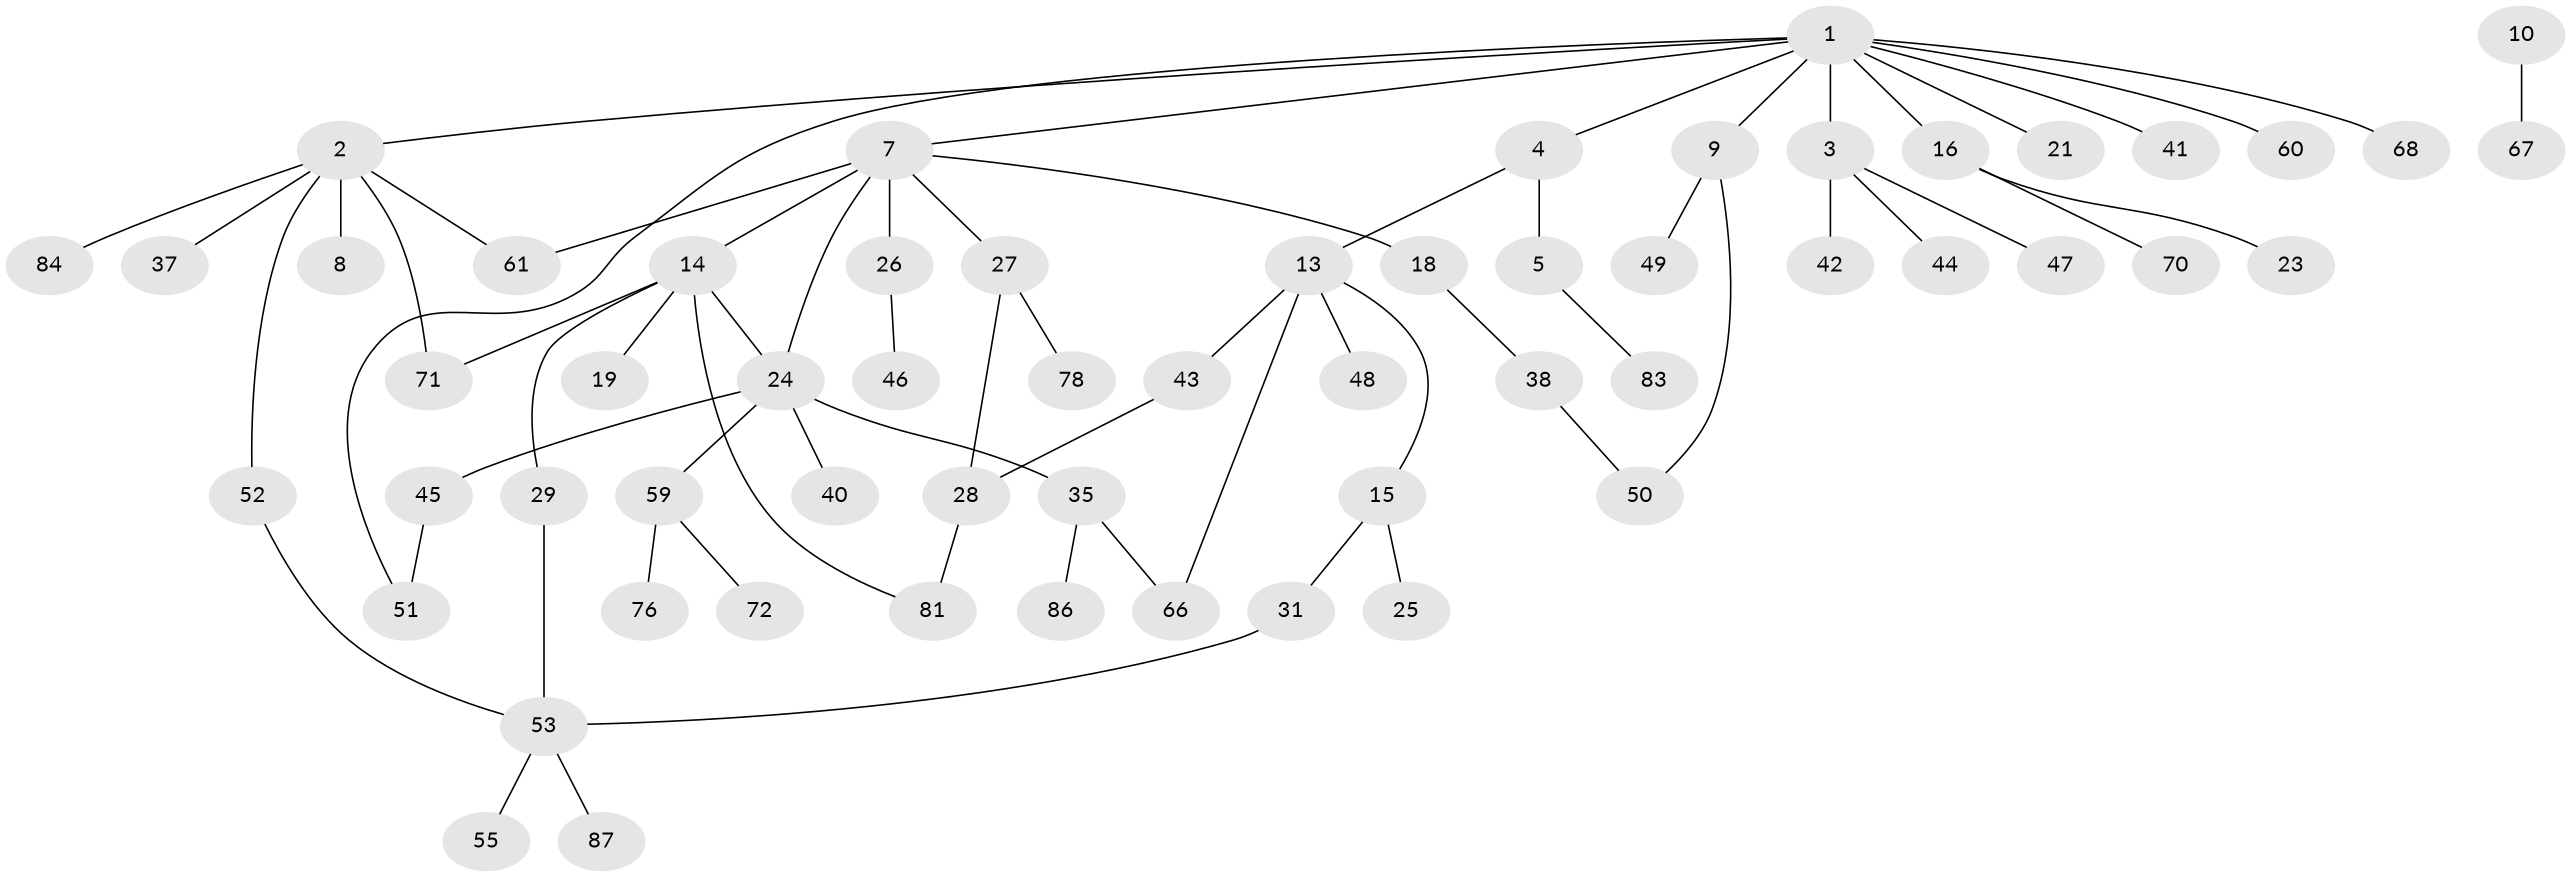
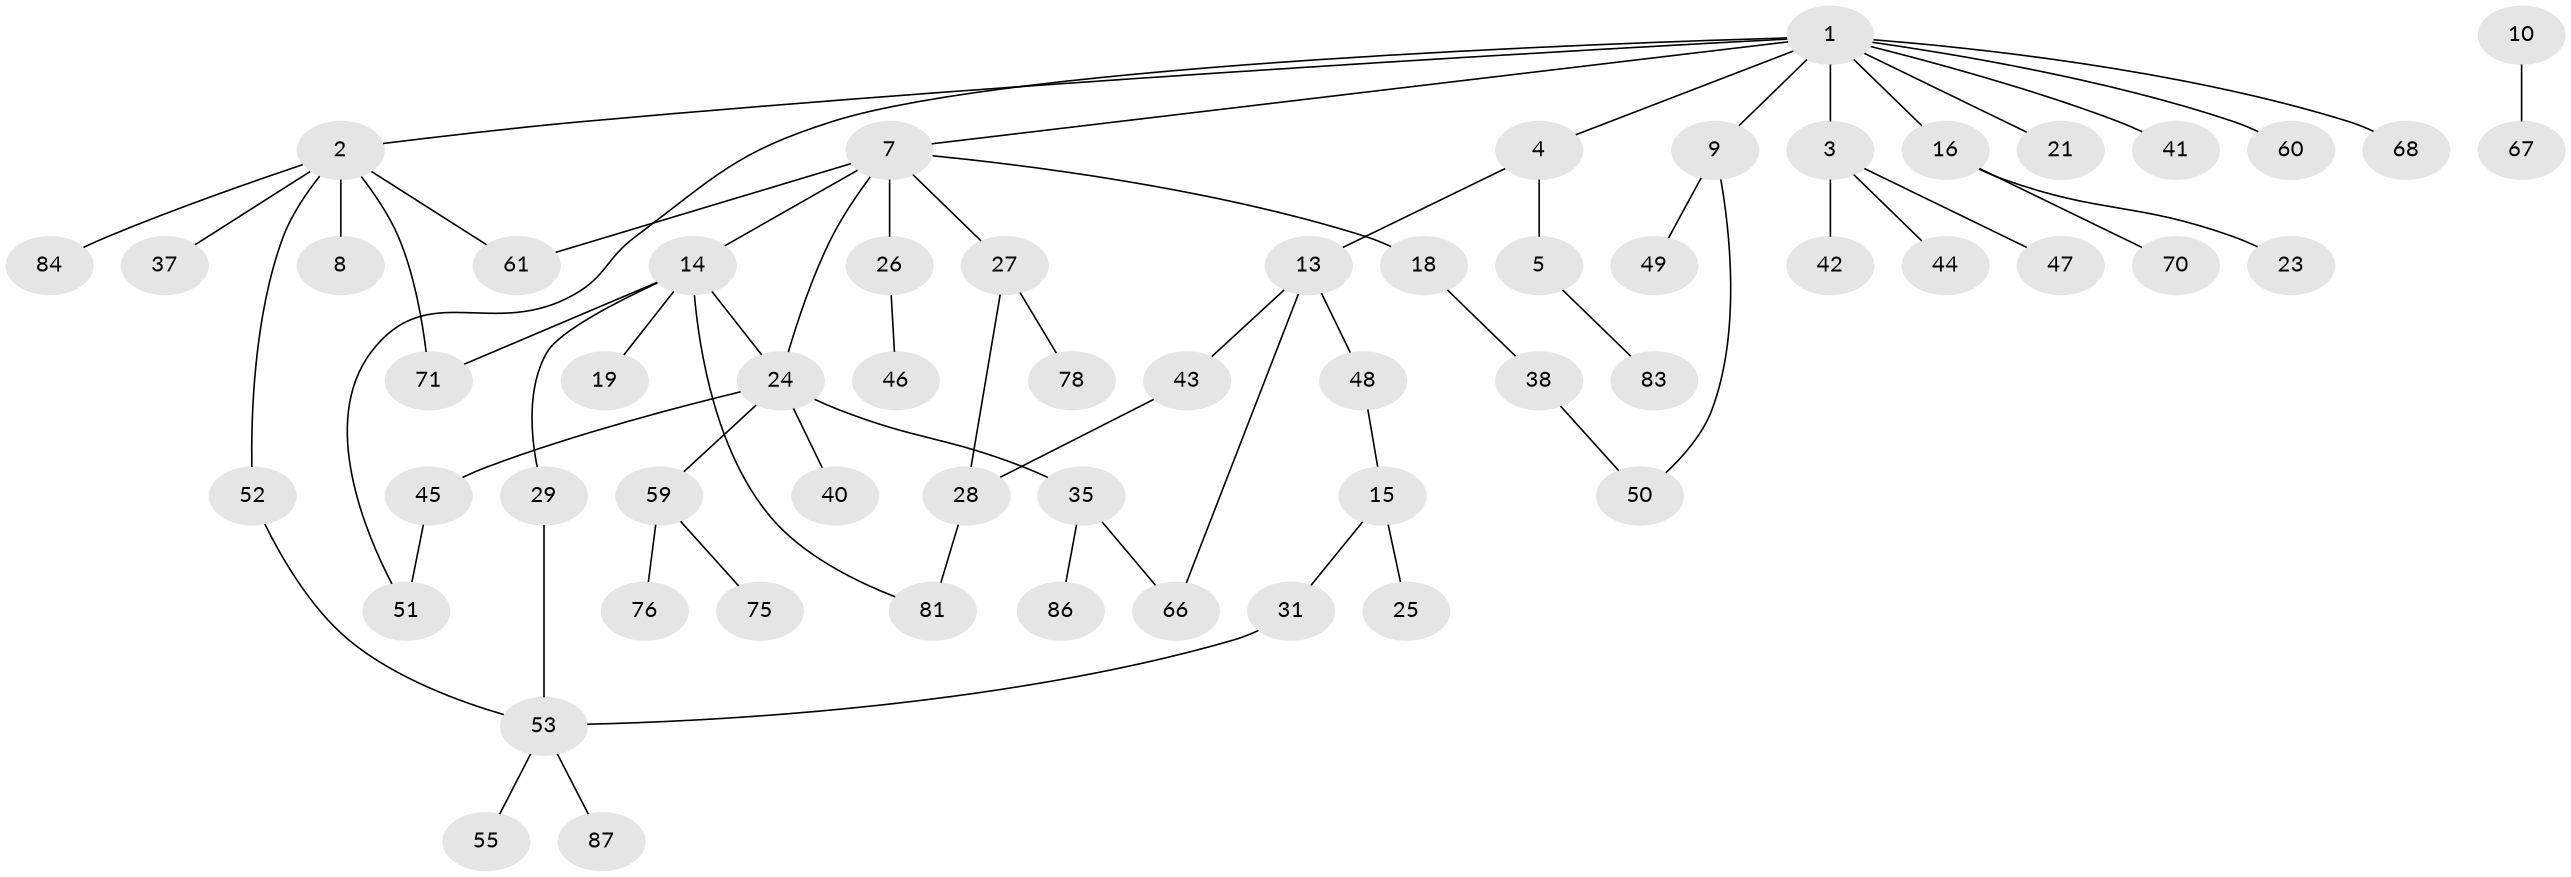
(1424, 361) -> (1373, 438)
(760, 611) -> (760, 611)
